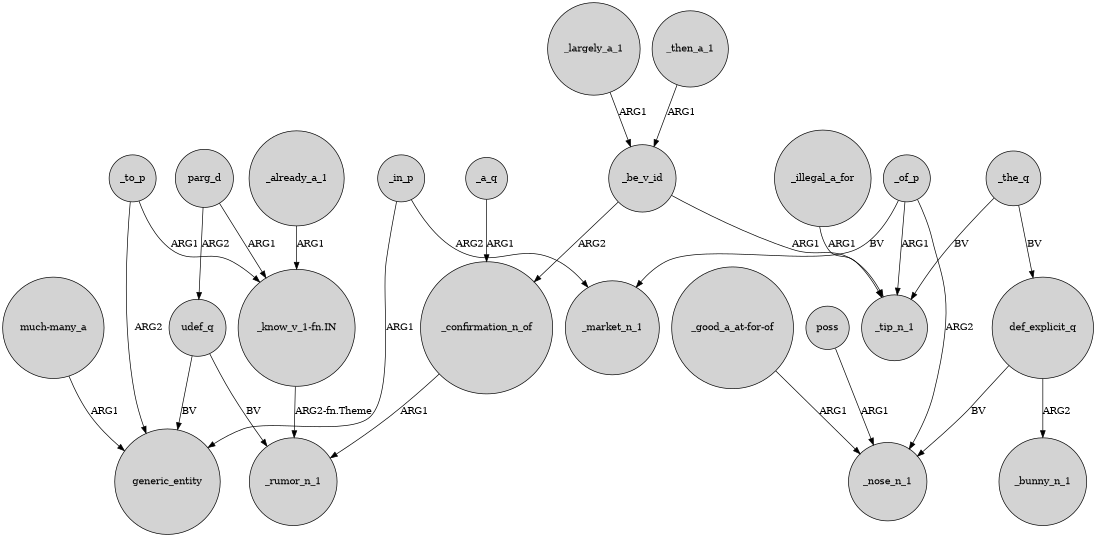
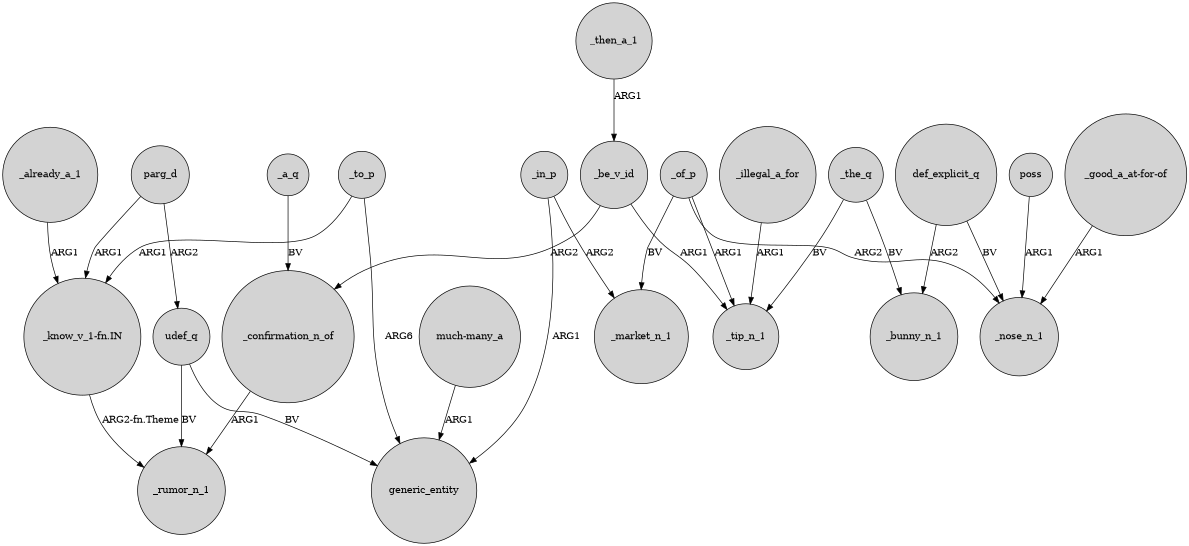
(594, 49) -> none
(1025, 238) -> (884, 244)
(501, 244) -> (295, 253)
(149, 328) -> (399, 337)
